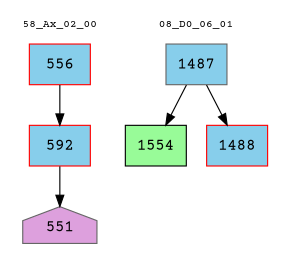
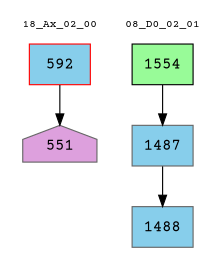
(60, 24) -> (60, 24)
(196, 24) -> (163, 24)
(60, 64) -> none
(179, 100) -> (163, 99)
(237, 146) -> (163, 227)
